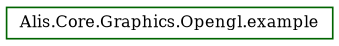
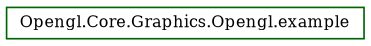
(170, 23) -> (185, 23)
